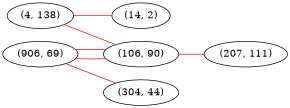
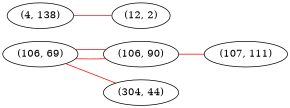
(141, 16) -> (141, 16)
(90, 35) -> none
(40, 54) -> (40, 54)
(246, 54) -> (246, 54)
